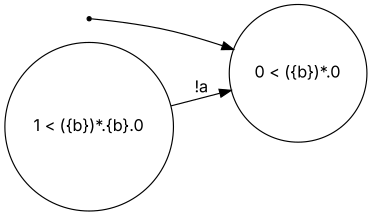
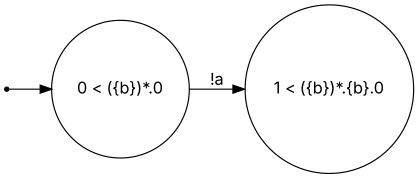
(195, 100) -> (211, 89)
